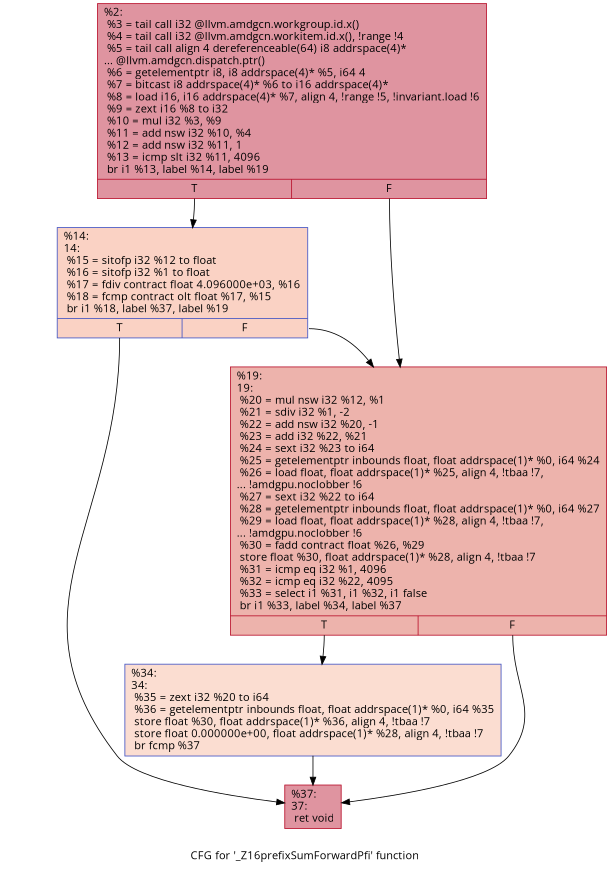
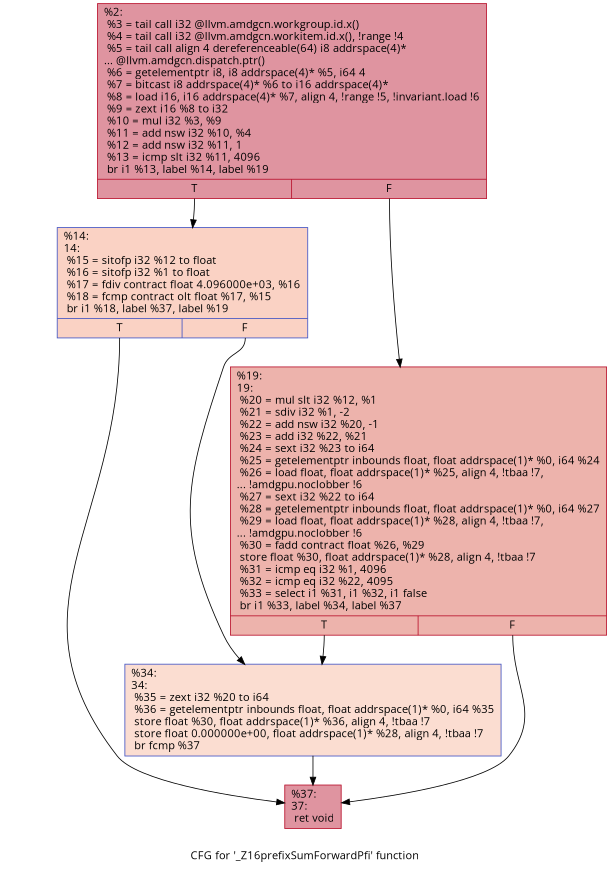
(342, 338) -> (191, 497)
(311, 400) -> (307, 400)
